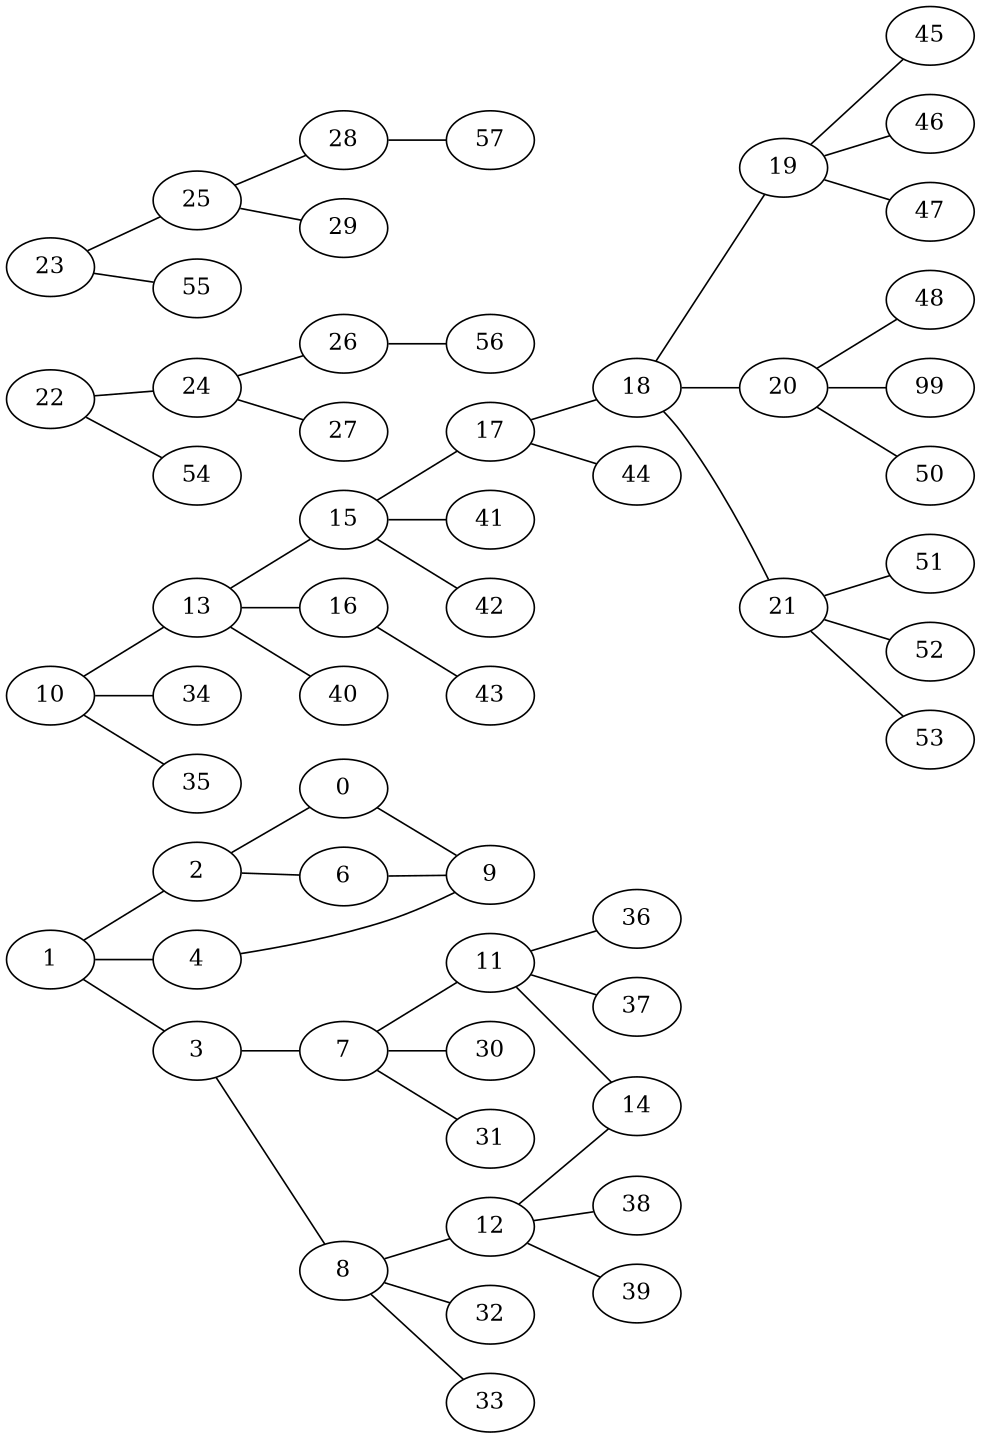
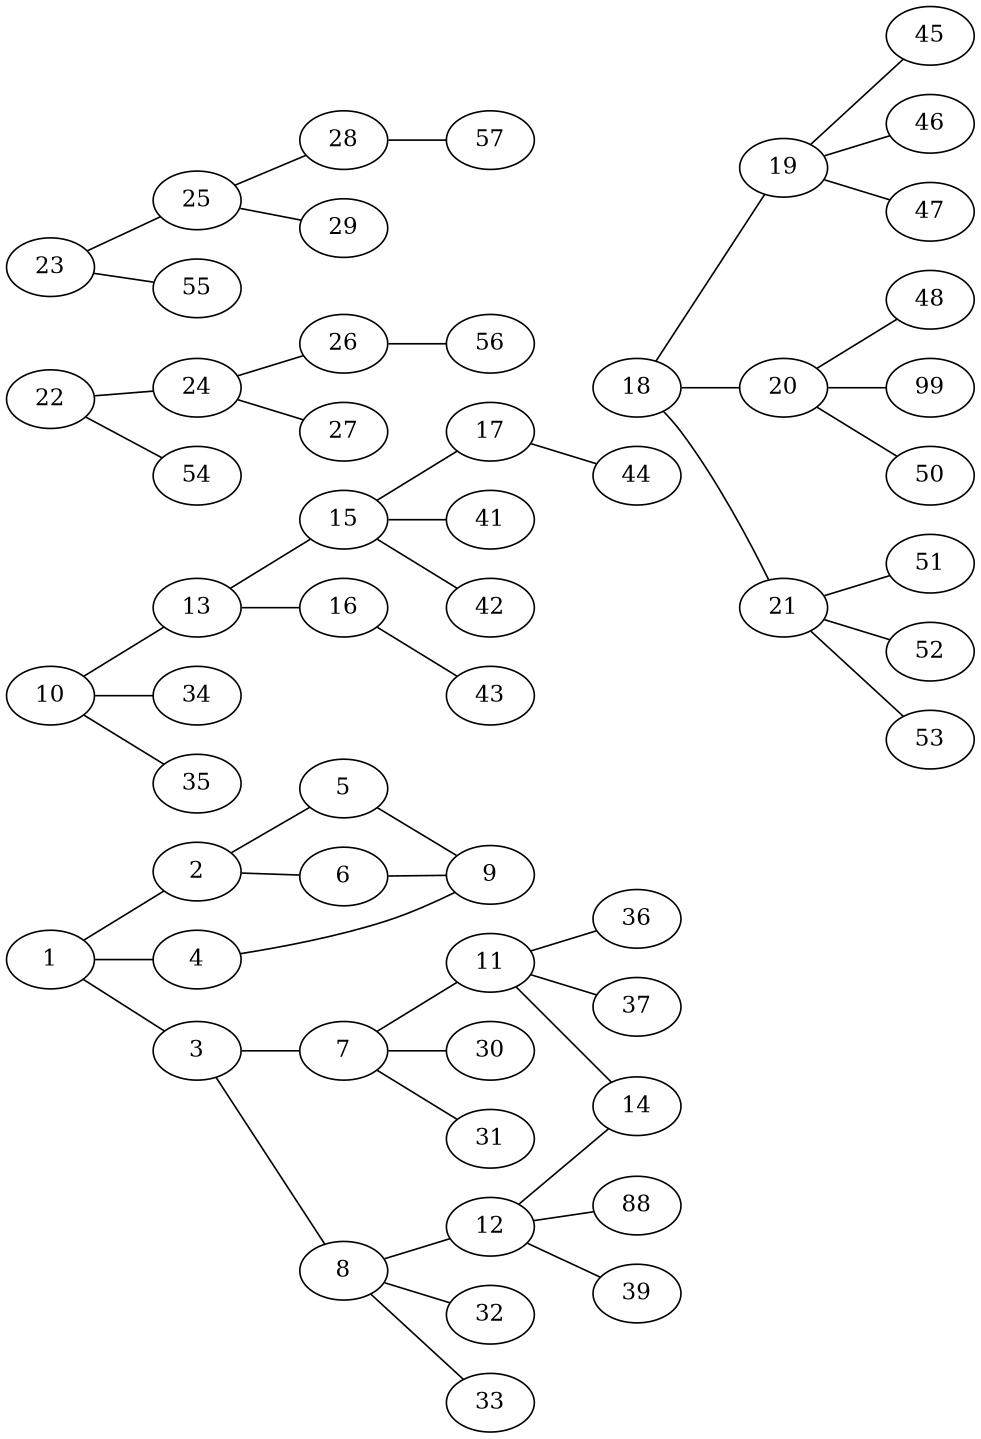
(564, 410) -> none
(344, 696) -> none
(344, 789) -> (344, 789)
(637, 1206) -> (637, 1206)
